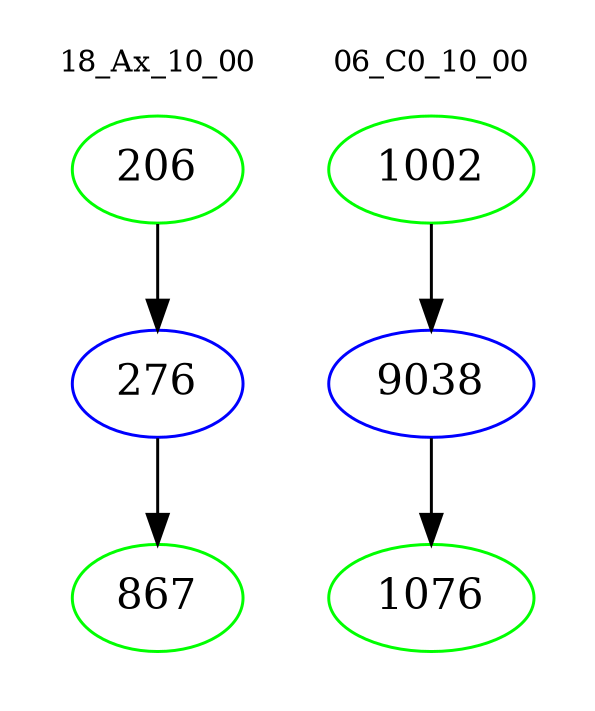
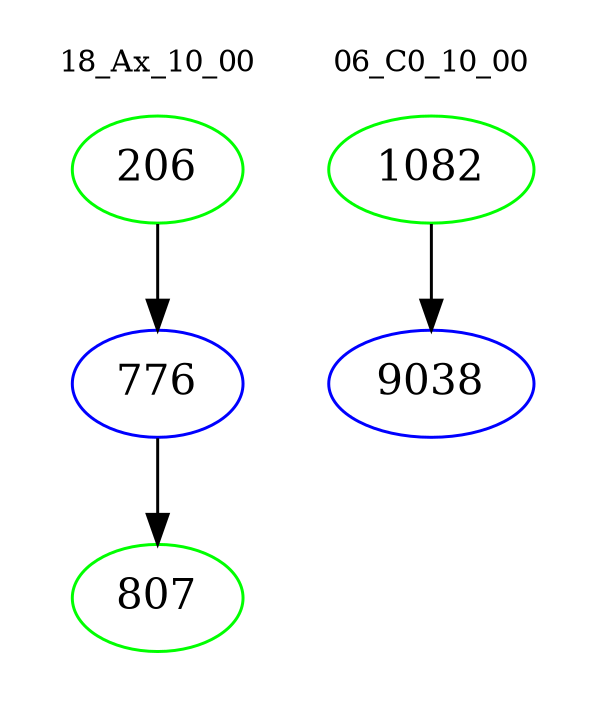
(431, 170) -> (431, 170)
(158, 384) -> (158, 384)
(158, 598) -> (158, 598)
(431, 598) -> none
